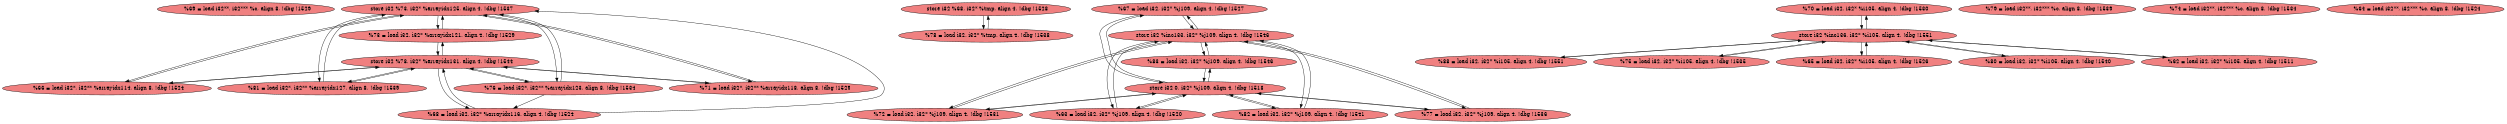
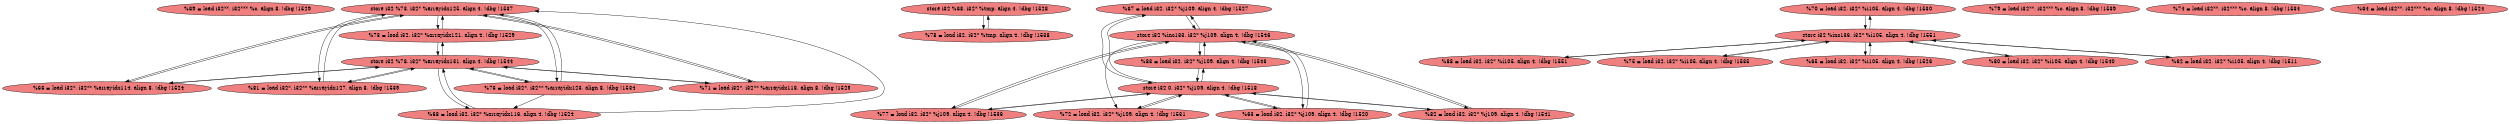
(1059, 72) -> none
